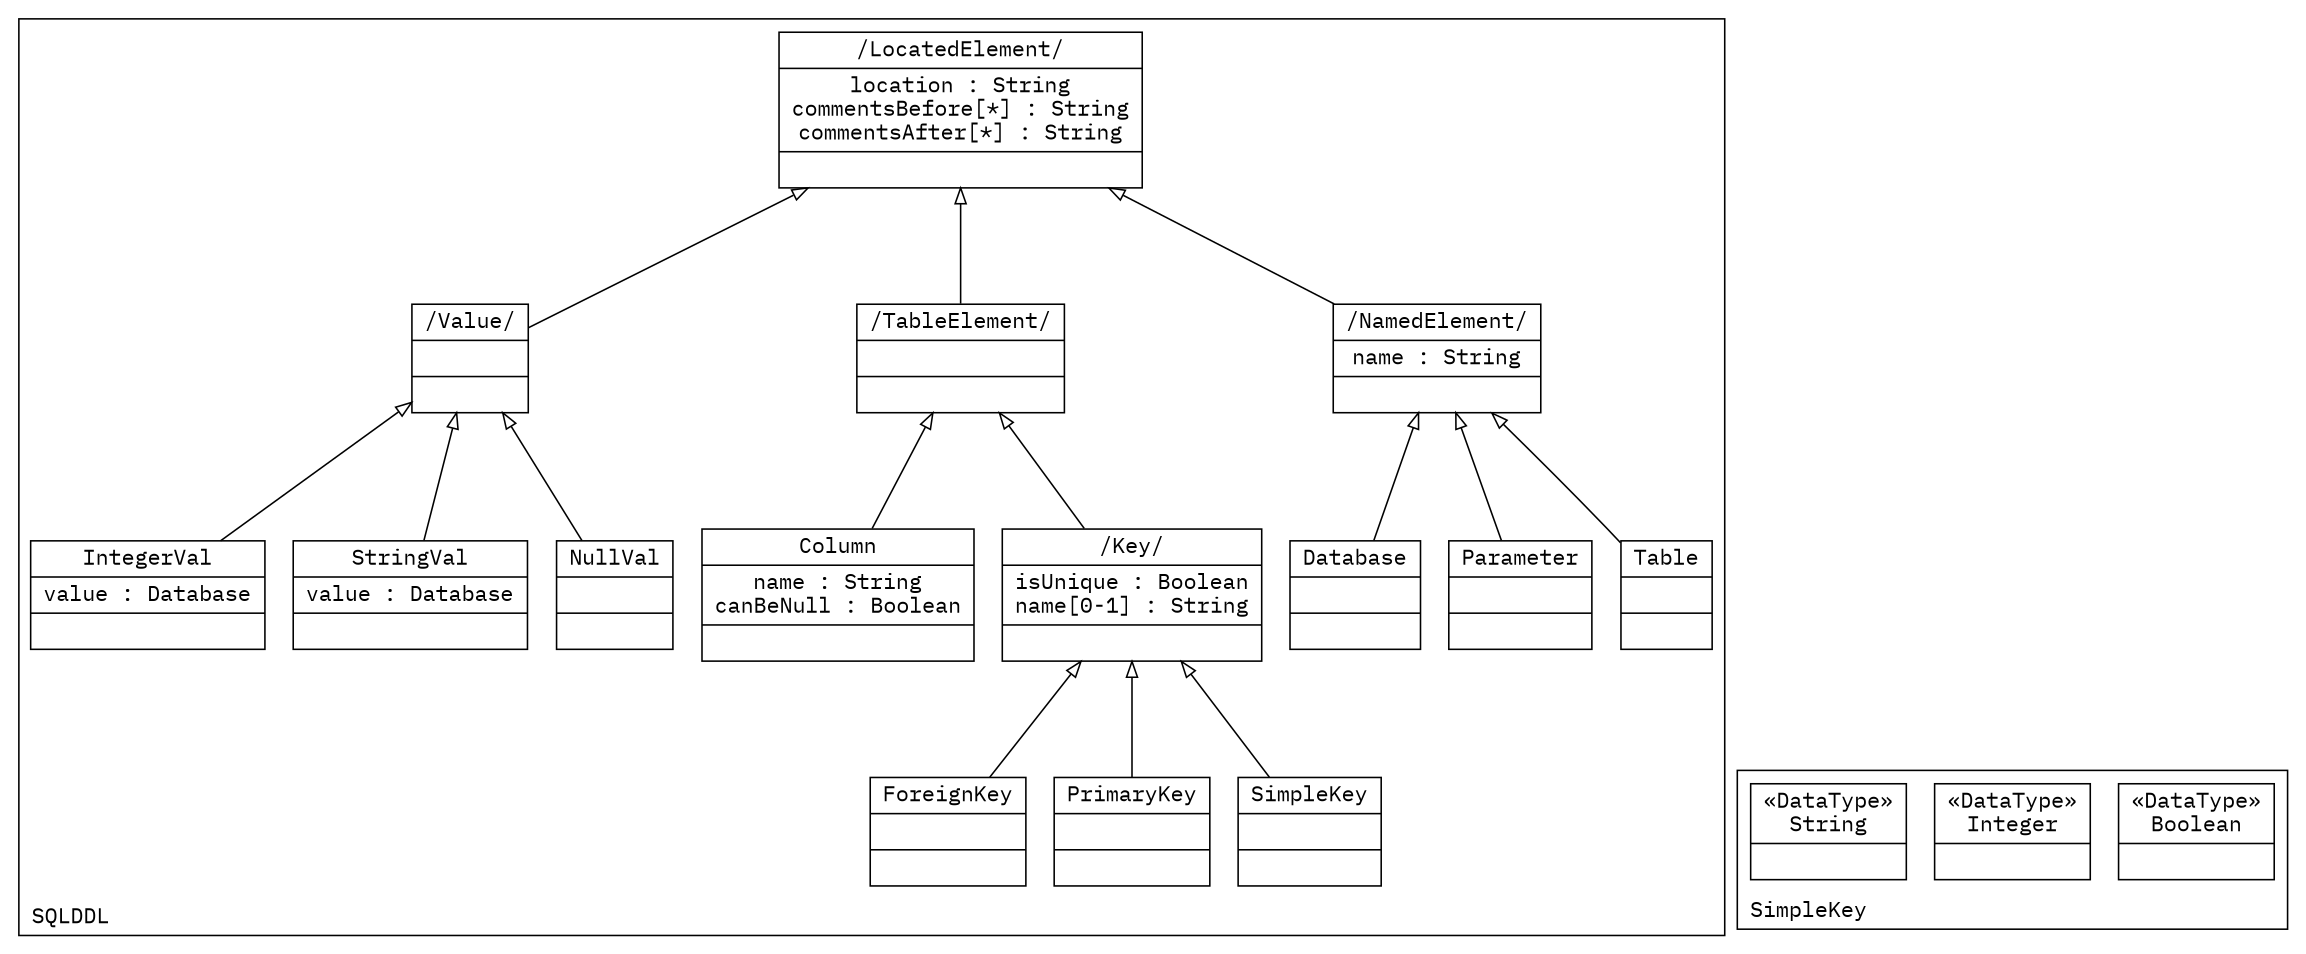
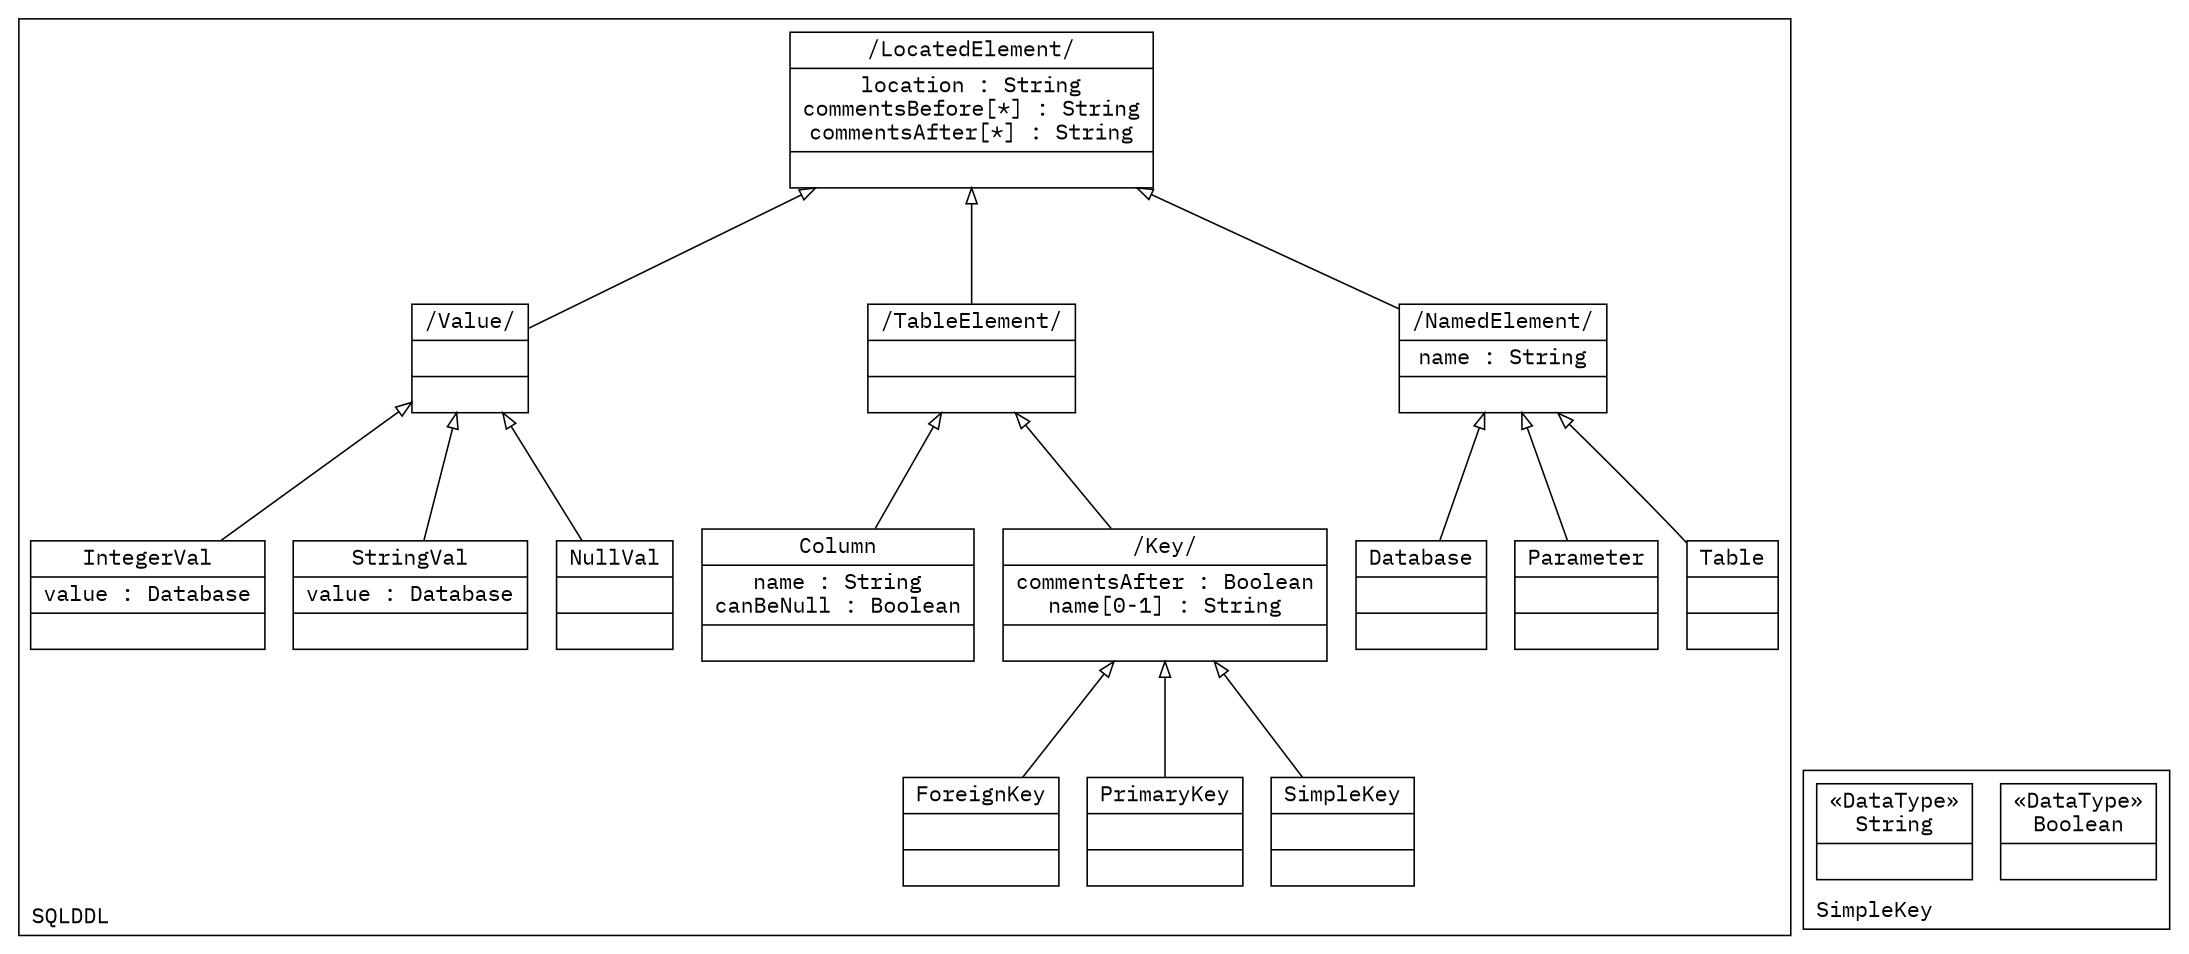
(1132, 583) -> (1165, 583)
(2012, 832) -> none
